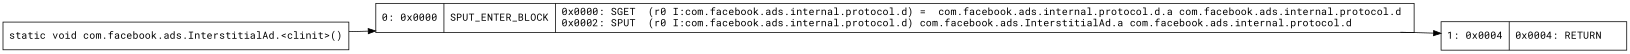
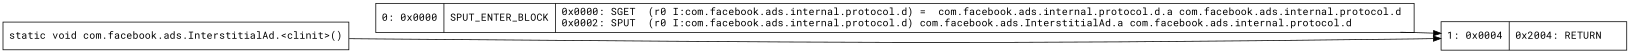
(359, 31) -> (891, 42)
(1568, 36) -> (1568, 36)
